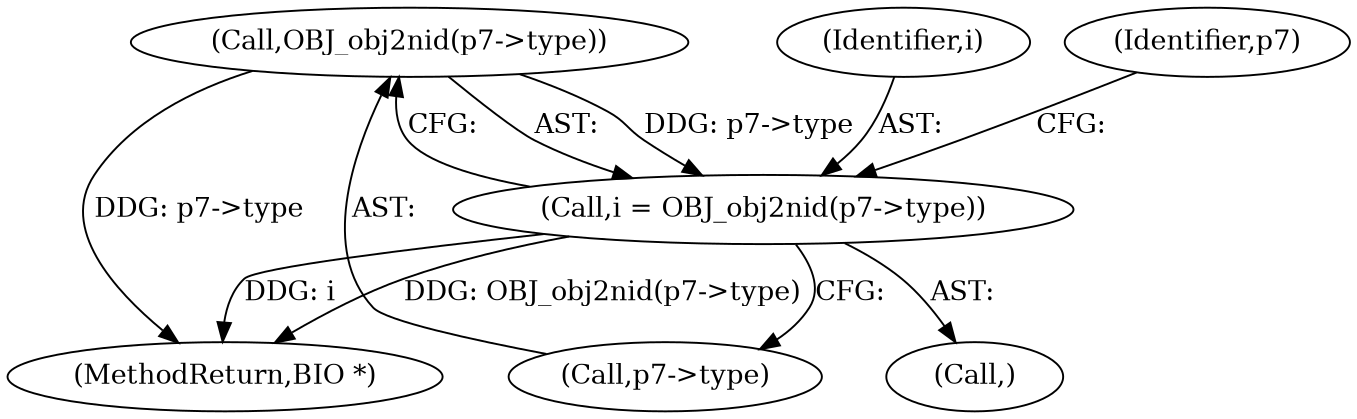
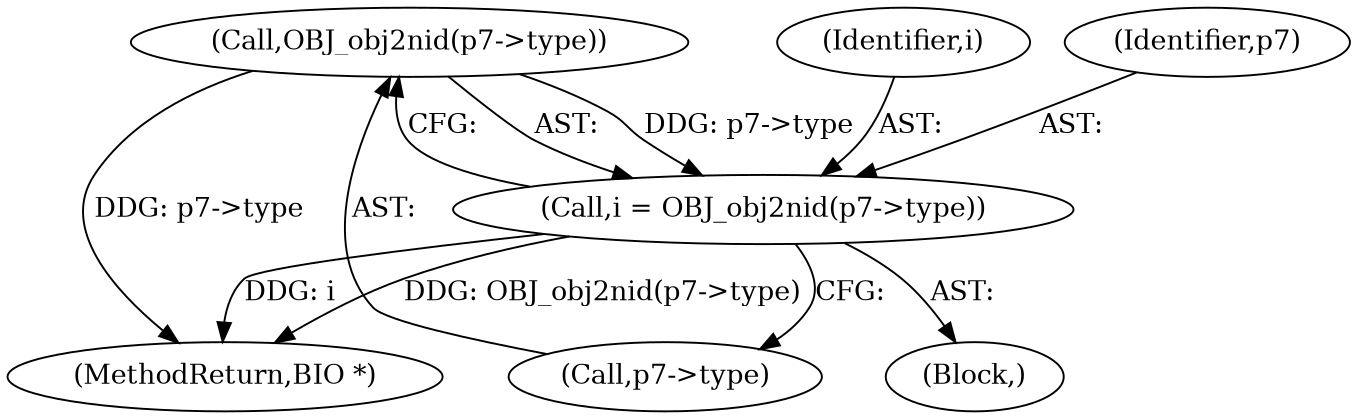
(1076, 126) -> (1076, 126)
(975, 377) -> (975, 377)
